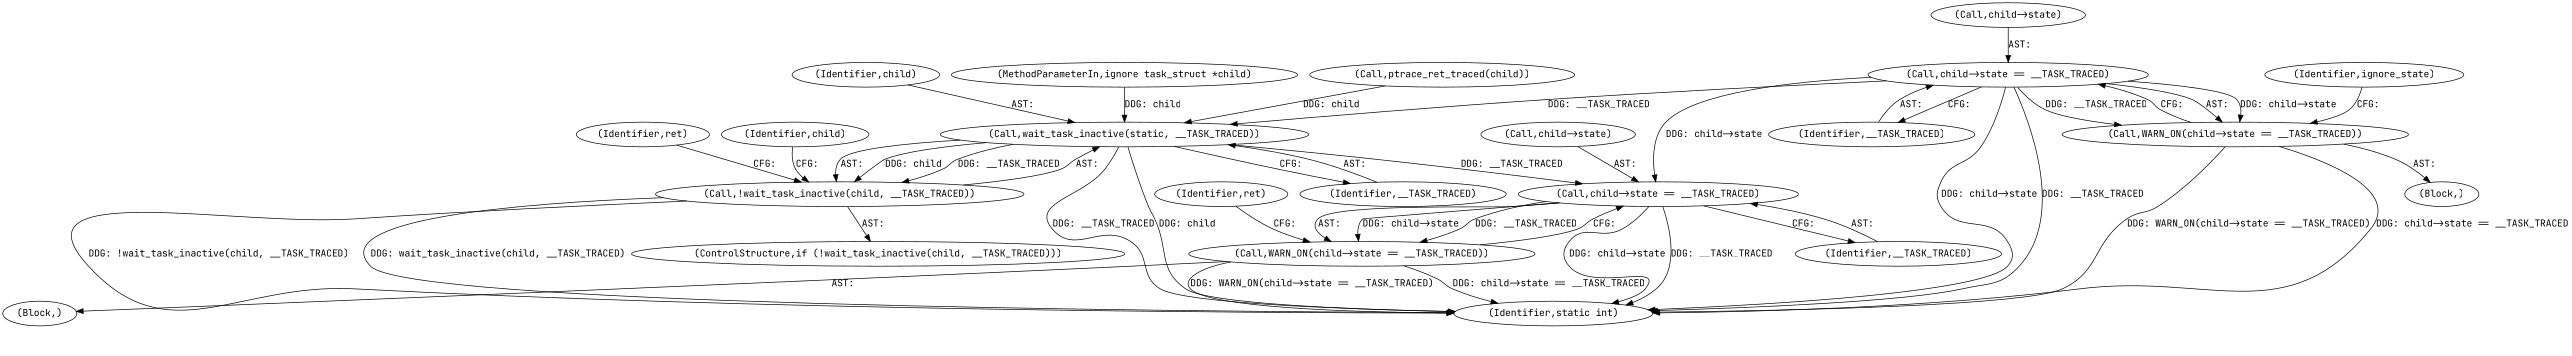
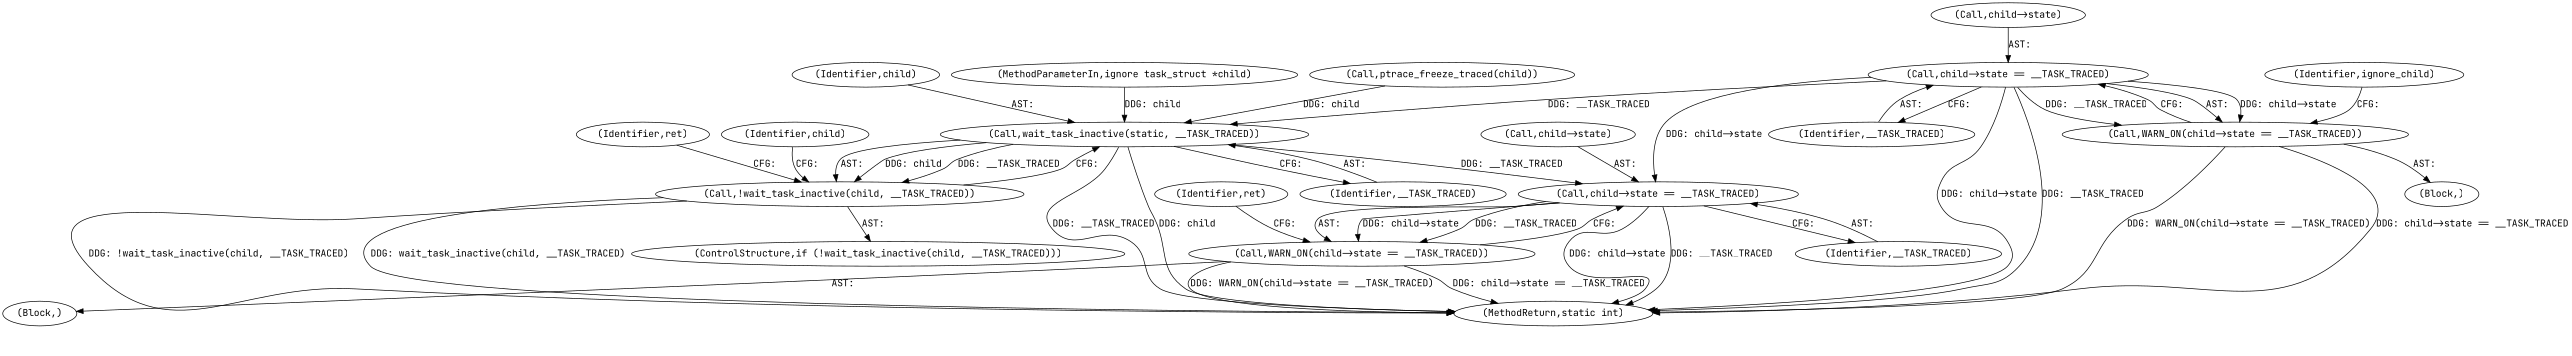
(1442, 75) -> (1442, 75)
(2364, 75) -> (2364, 75)
(1090, 164) -> (1090, 164)
(1553, 314) -> (1553, 314)
